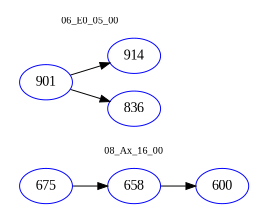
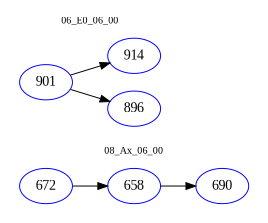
(90, 21) -> (90, 21)
(134, 109) -> (134, 109)
(134, 151) -> (134, 151)
(46, 186) -> (46, 186)
(222, 186) -> (222, 186)
